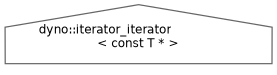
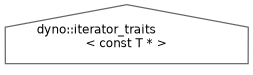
(139, 37) -> (127, 37)
